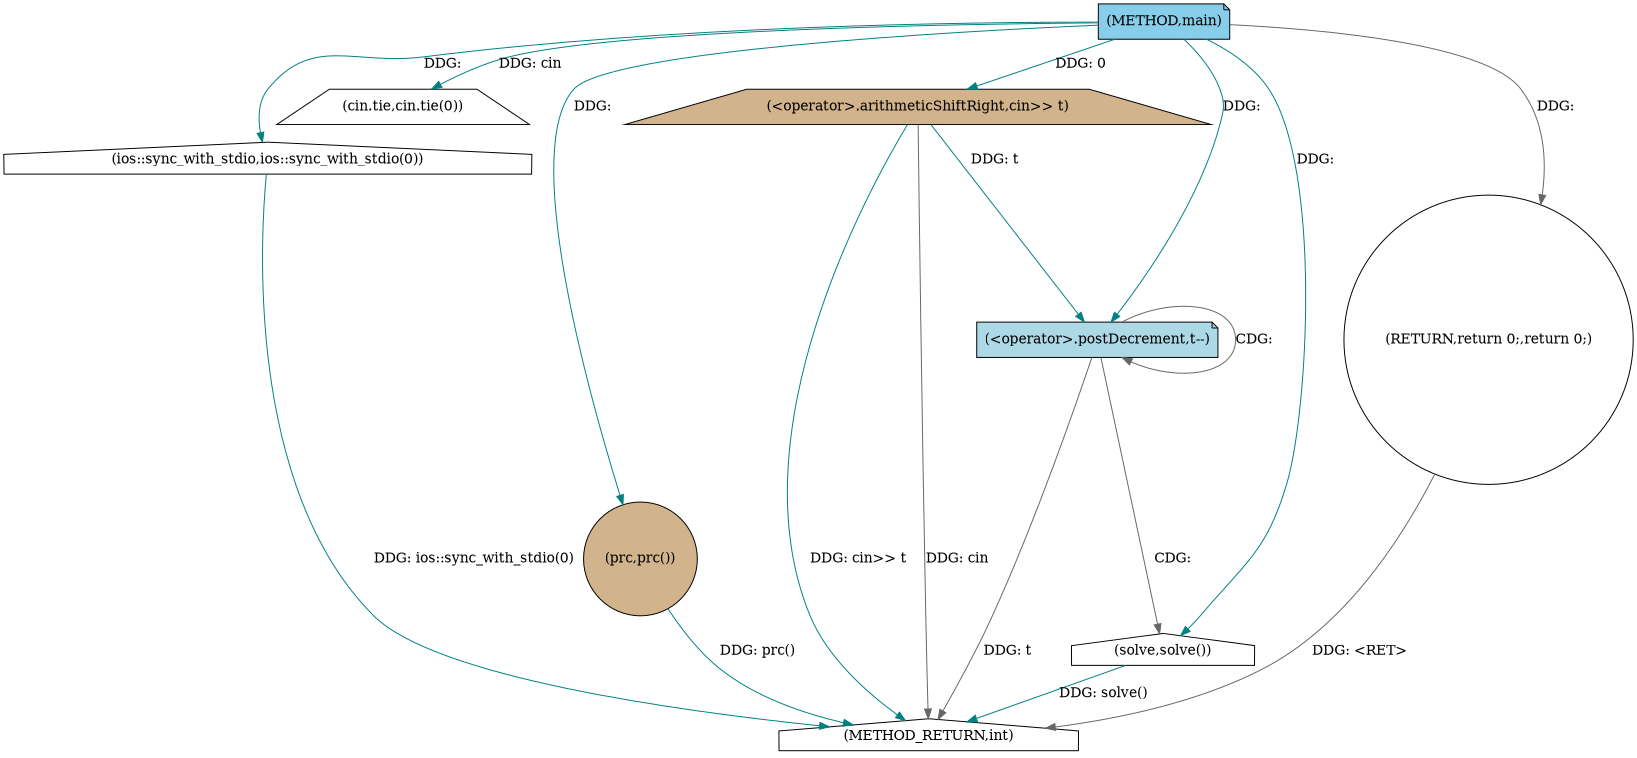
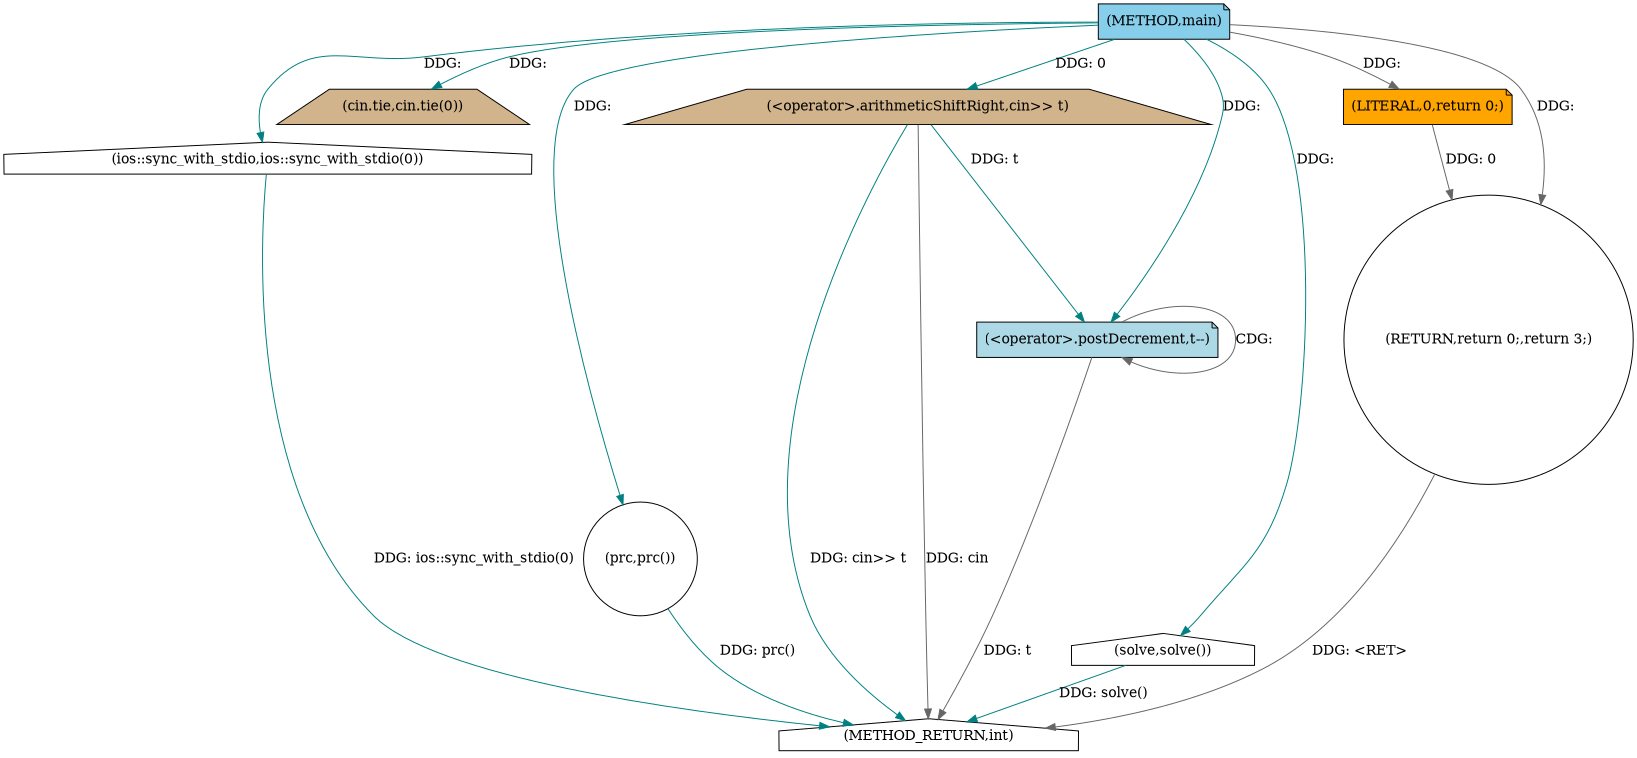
(530, 64) -> (530, 64)
(403, 107) -> (403, 107)
none -> (1428, 107)
(1489, 340) -> (1489, 340)
(1129, 491) -> none
(640, 559) -> (640, 559)
